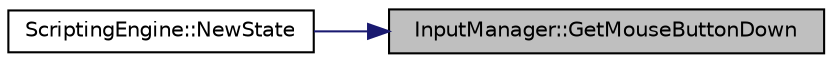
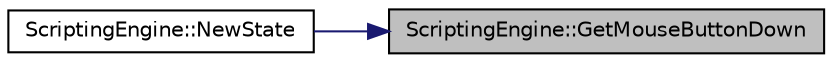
(607, 31) -> (607, 31)
